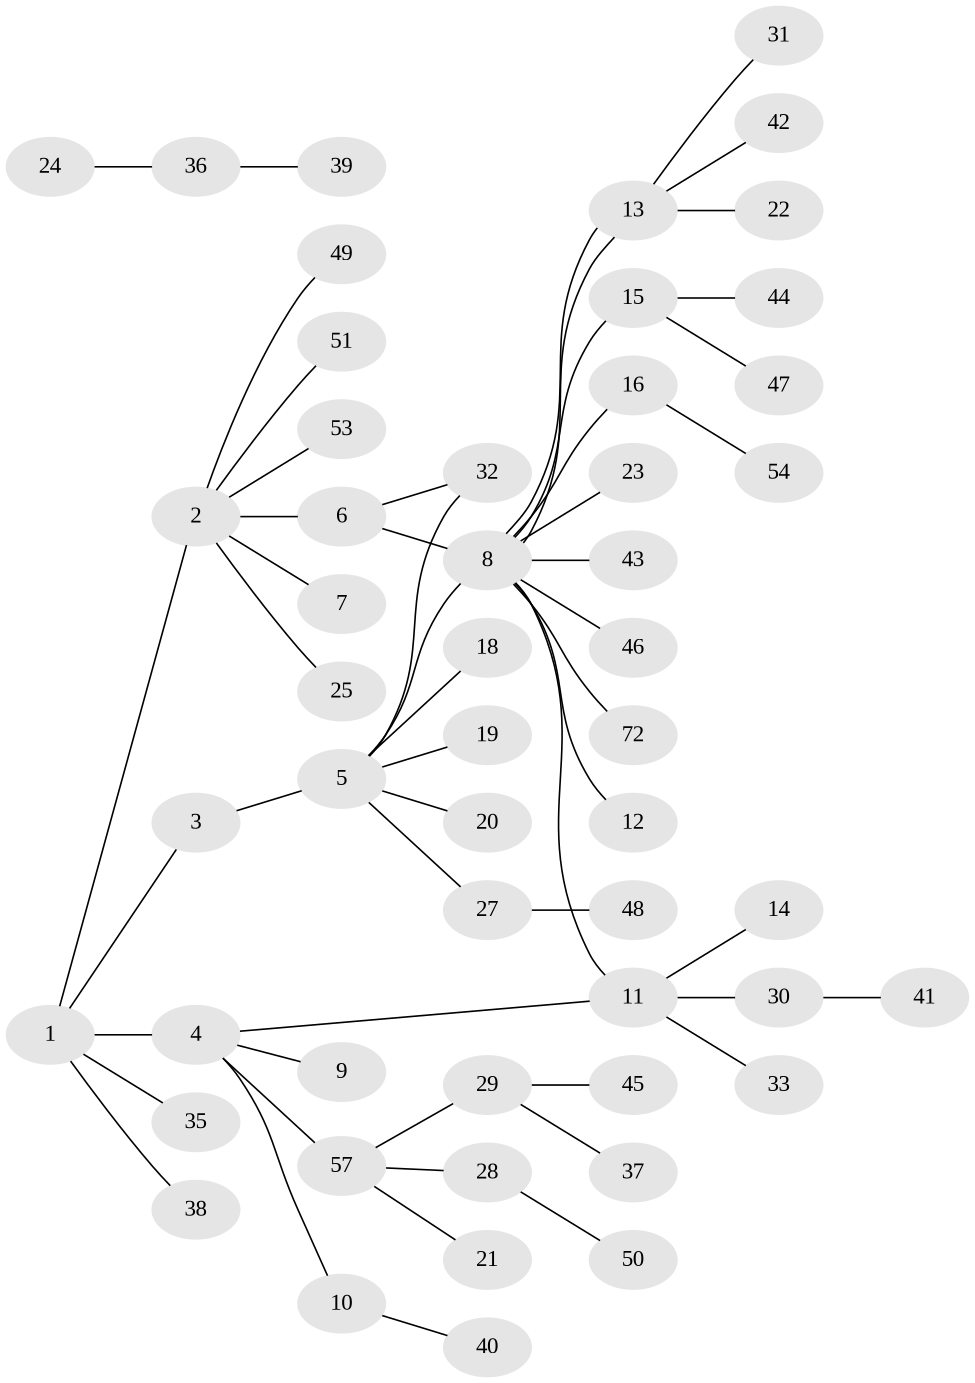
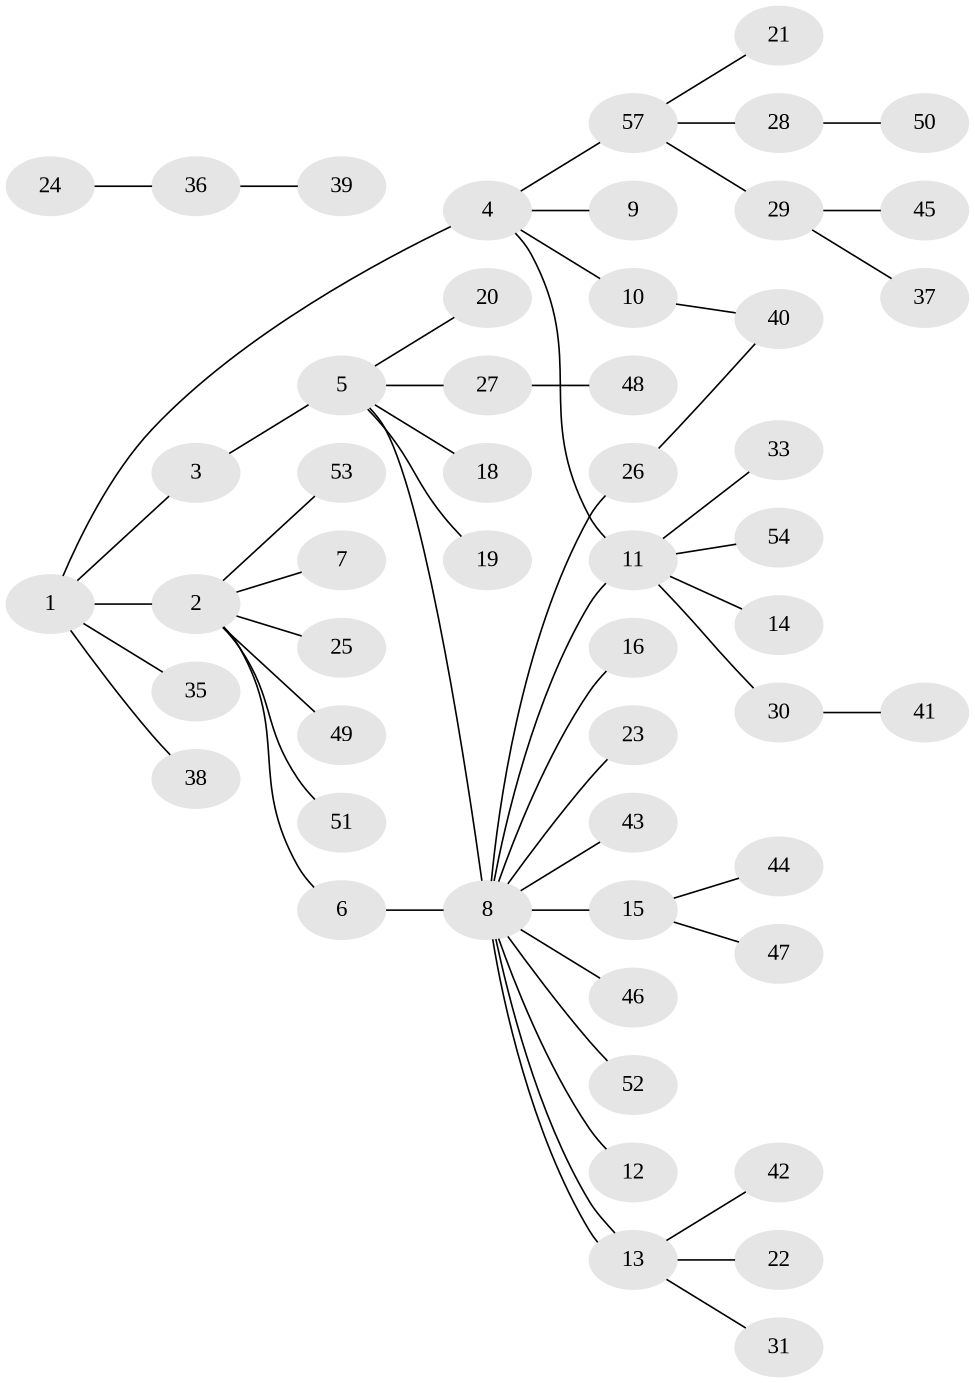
(706, 429) -> (706, 549)
(487, 473) -> none
none -> (633, 473)
(633, 735) -> (633, 1085)
